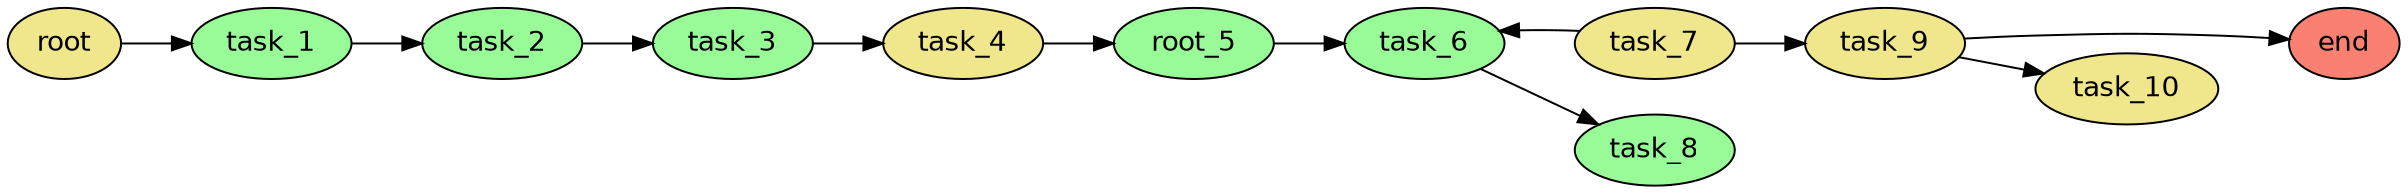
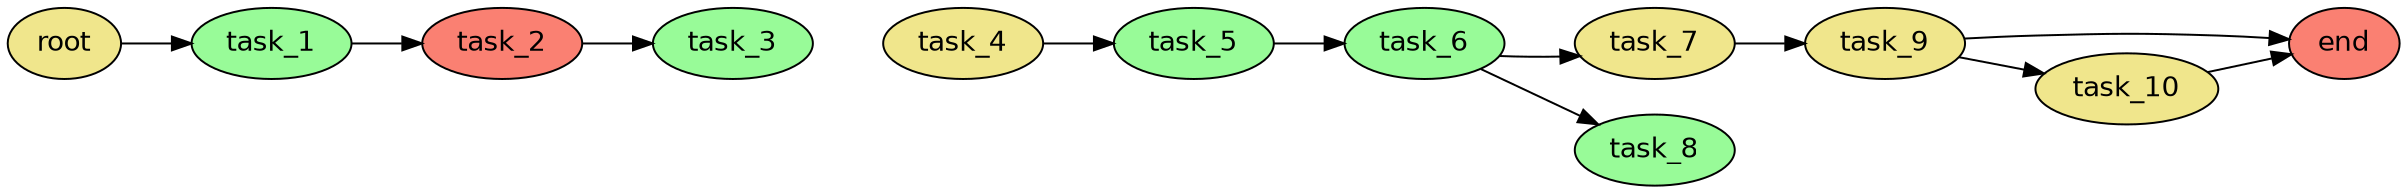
(1550, 30) -> (1530, 57)
(502, 43) -> (502, 43)
(838, 43) -> none
(1194, 43) -> (1194, 43)
none -> (2240, 65)
